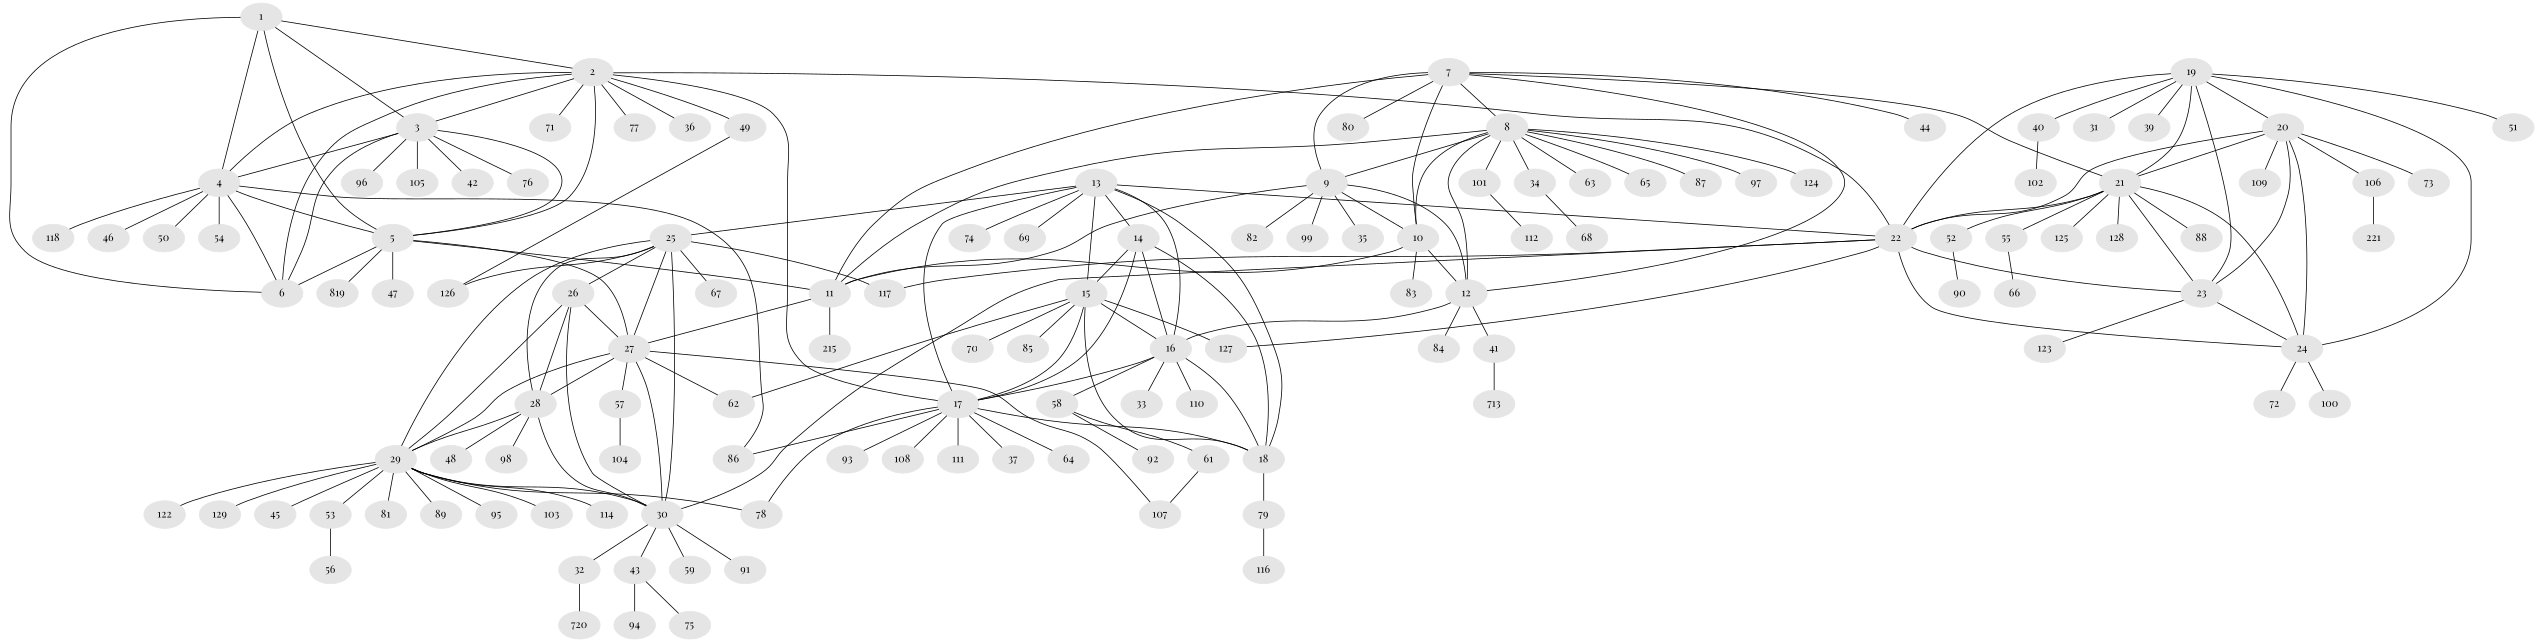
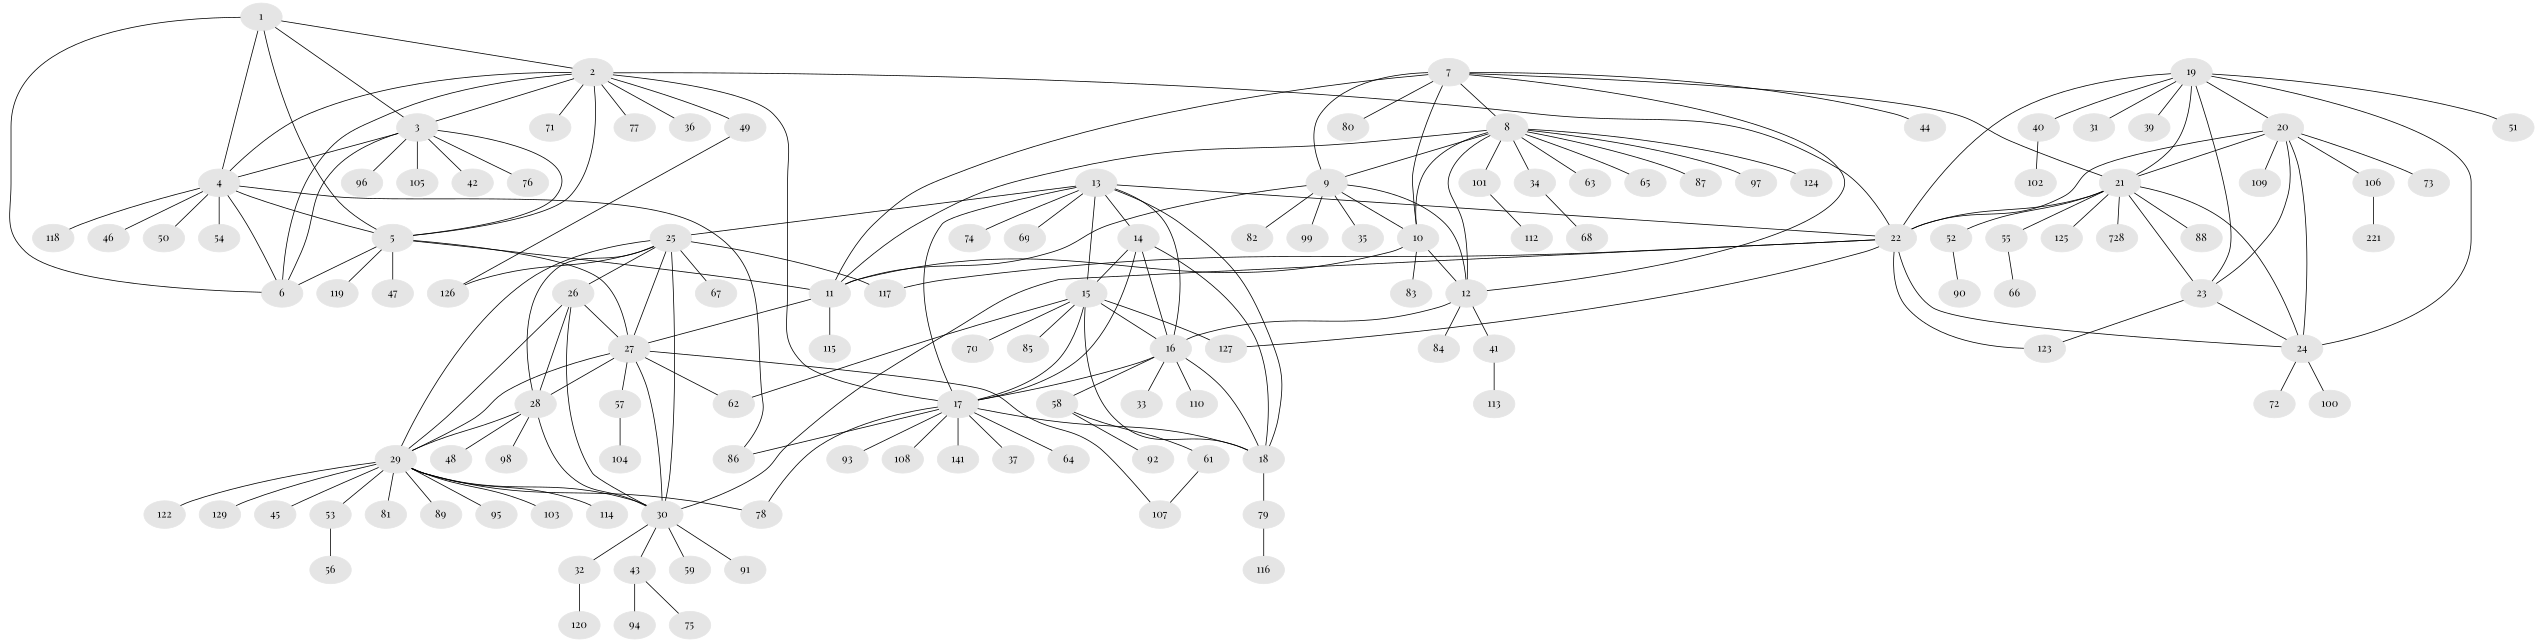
(2117, 238) -> (2117, 238)
(2045, 278) -> (1934, 328)
(337, 293) -> (337, 293)
(830, 349) -> (830, 349)
(1494, 404) -> (1494, 404)
(958, 459) -> (958, 459)
(579, 625) -> (579, 625)
